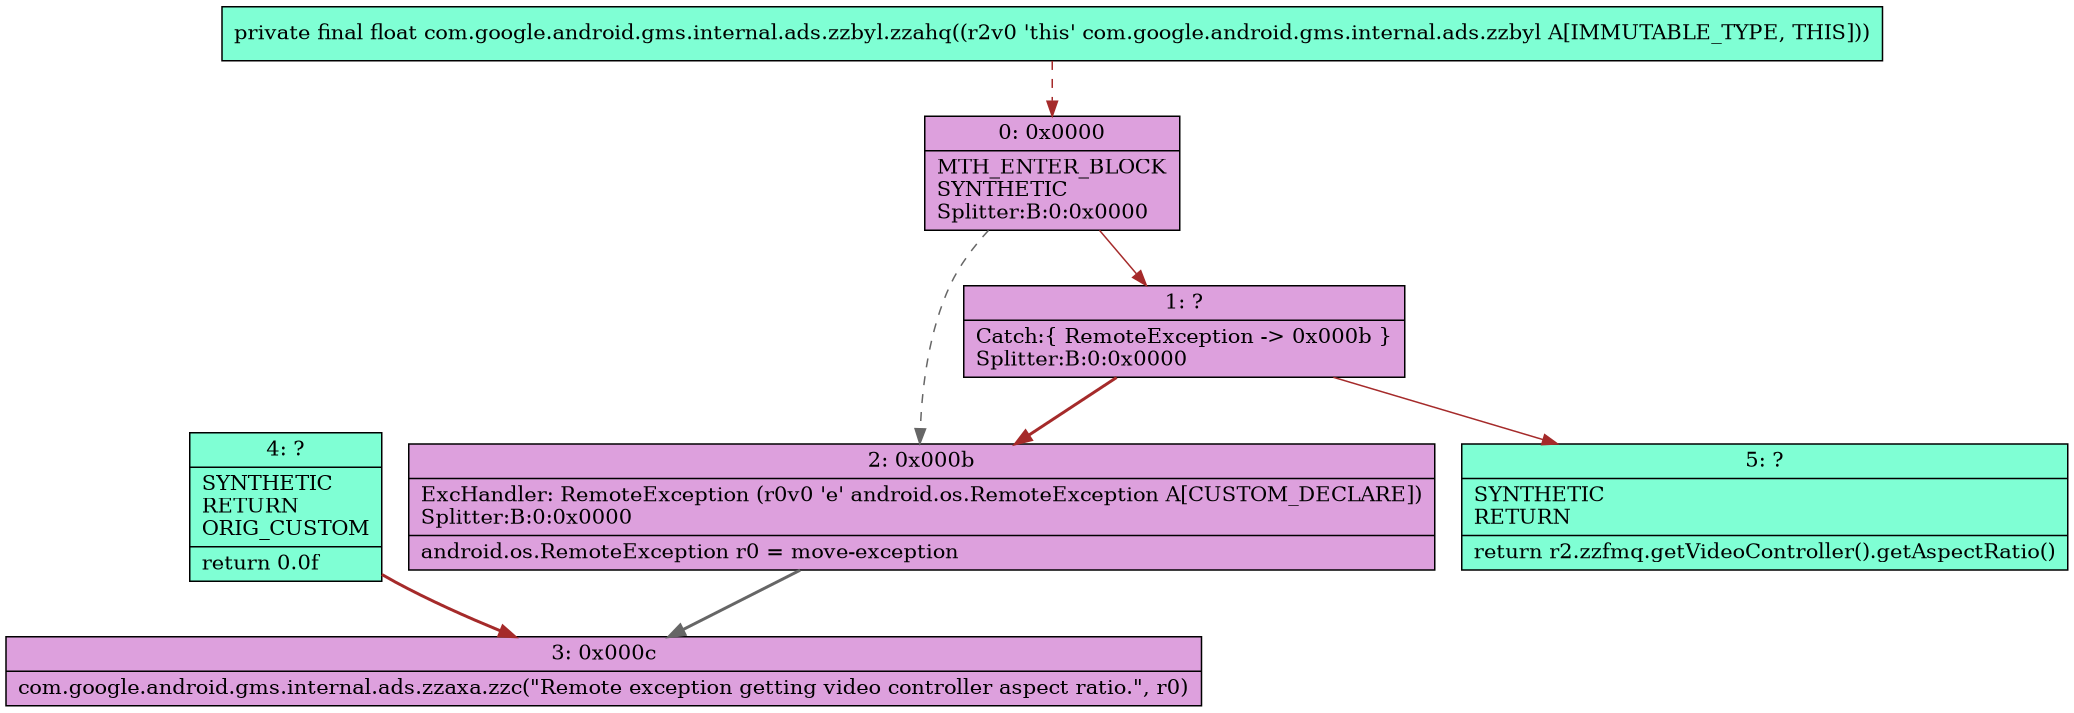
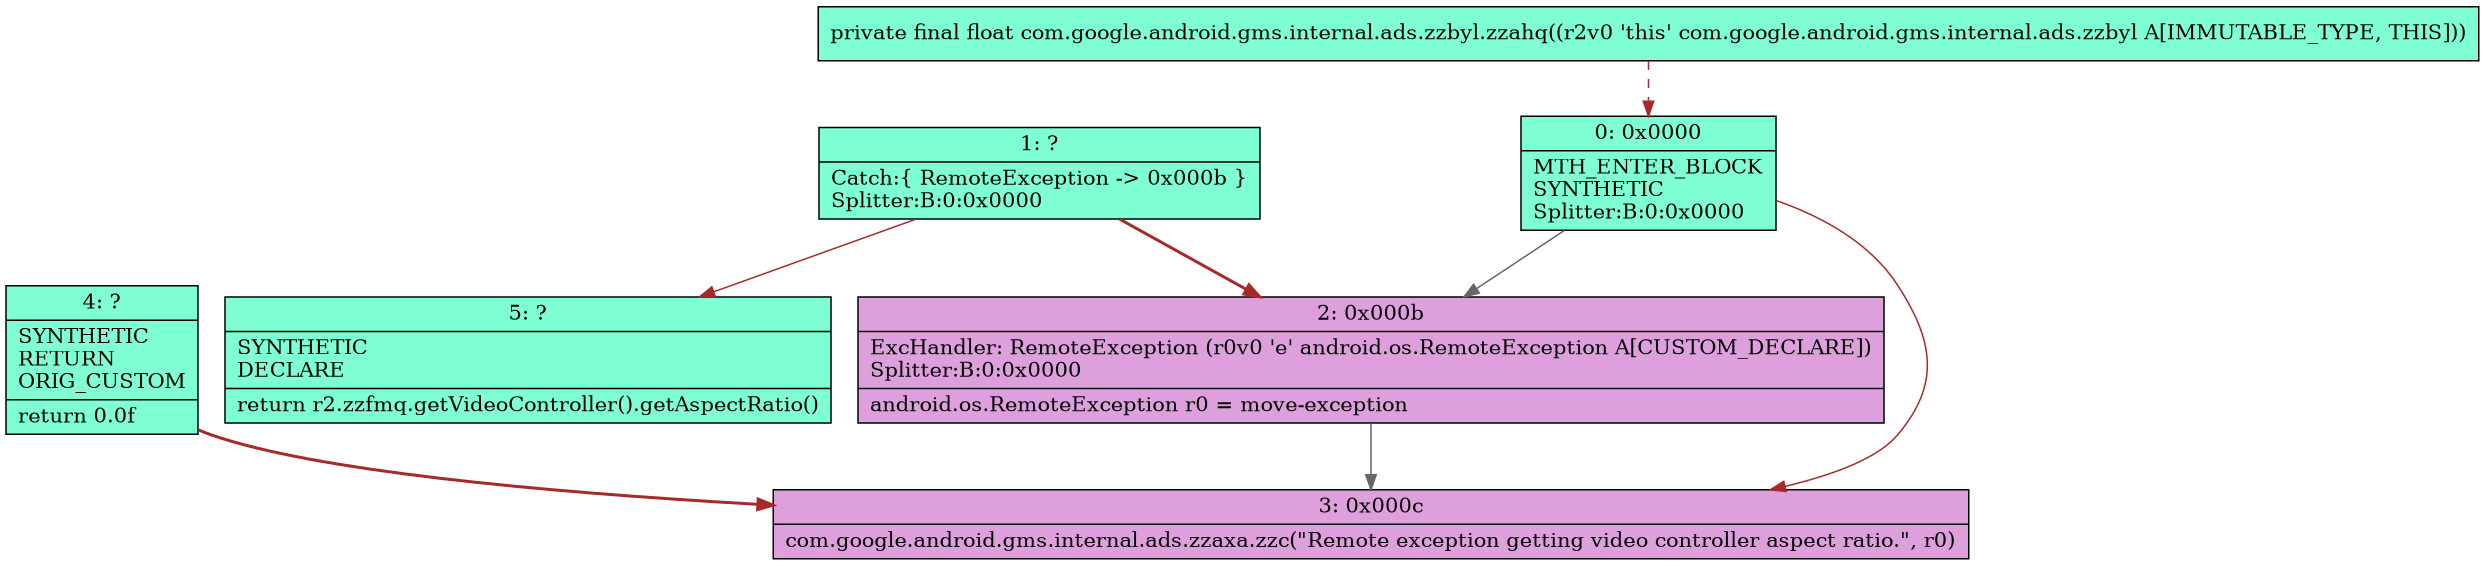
(1052, 173) -> (1648, 173)
(1118, 252) -> (1925, 348)
(936, 323) -> (1521, 259)
(1184, 332) -> (1040, 173)
(1522, 518) -> (292, 370)
(742, 600) -> (1371, 449)
